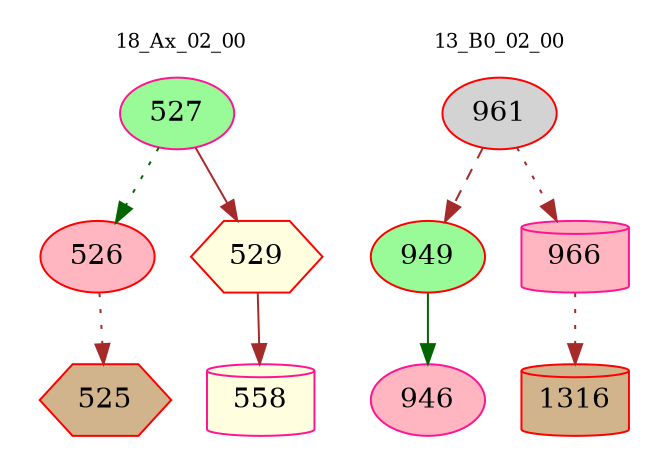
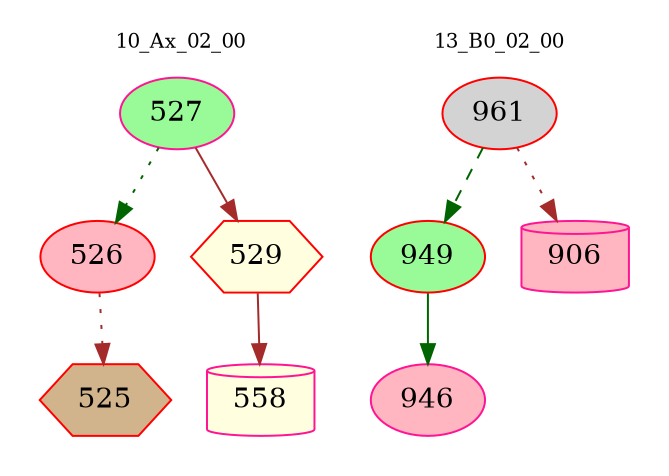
(181, 43) -> (181, 43)
(469, 176) -> (469, 176)
(575, 257) -> (575, 257)
(575, 400) -> none
